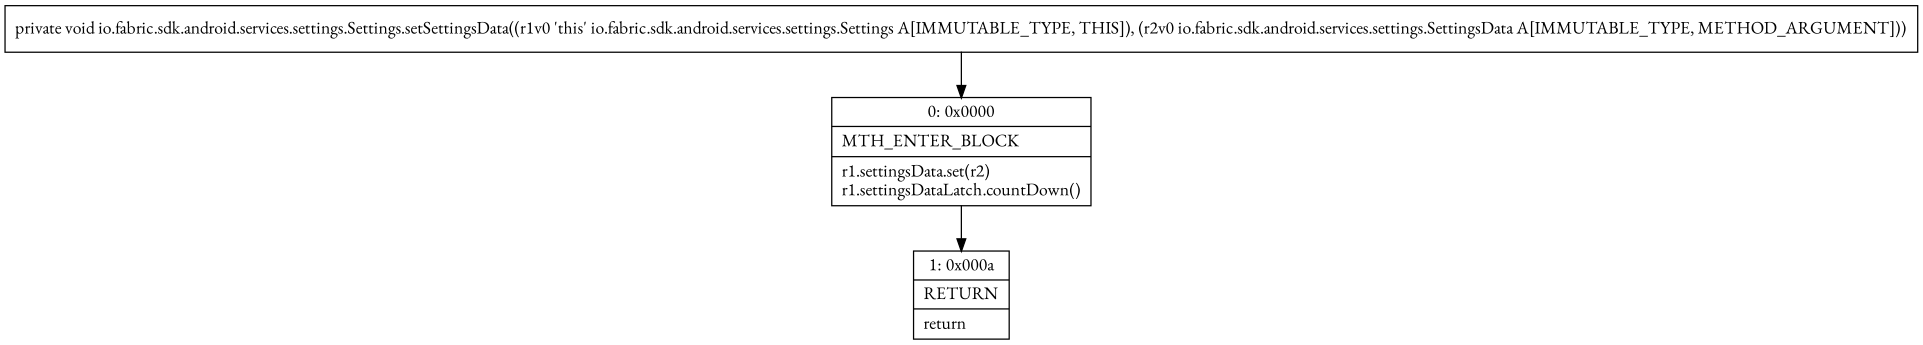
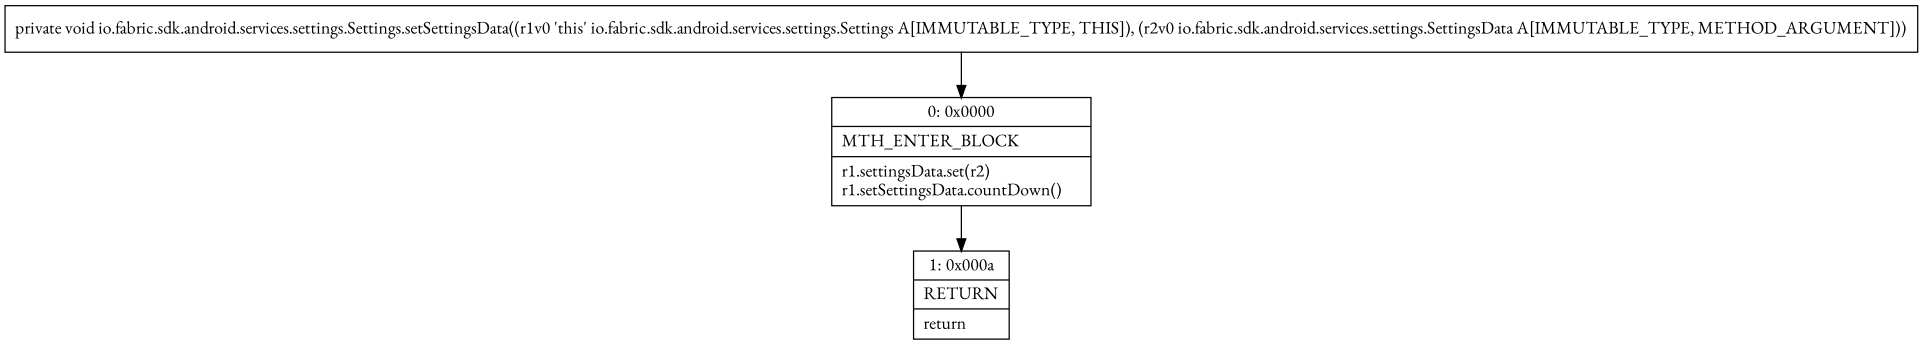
(961, 190) -> (952, 190)
